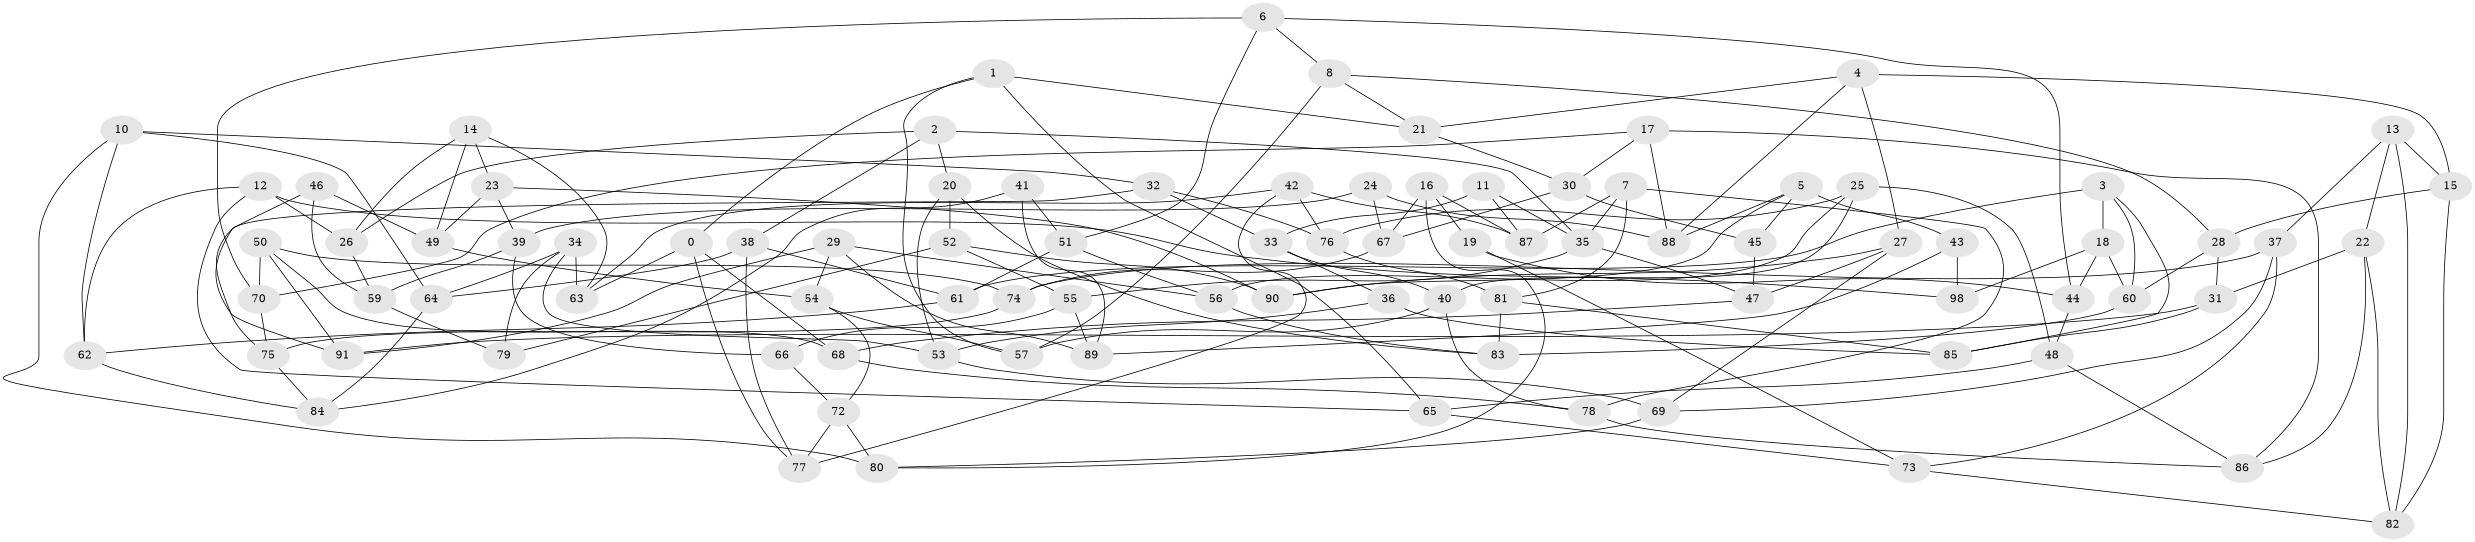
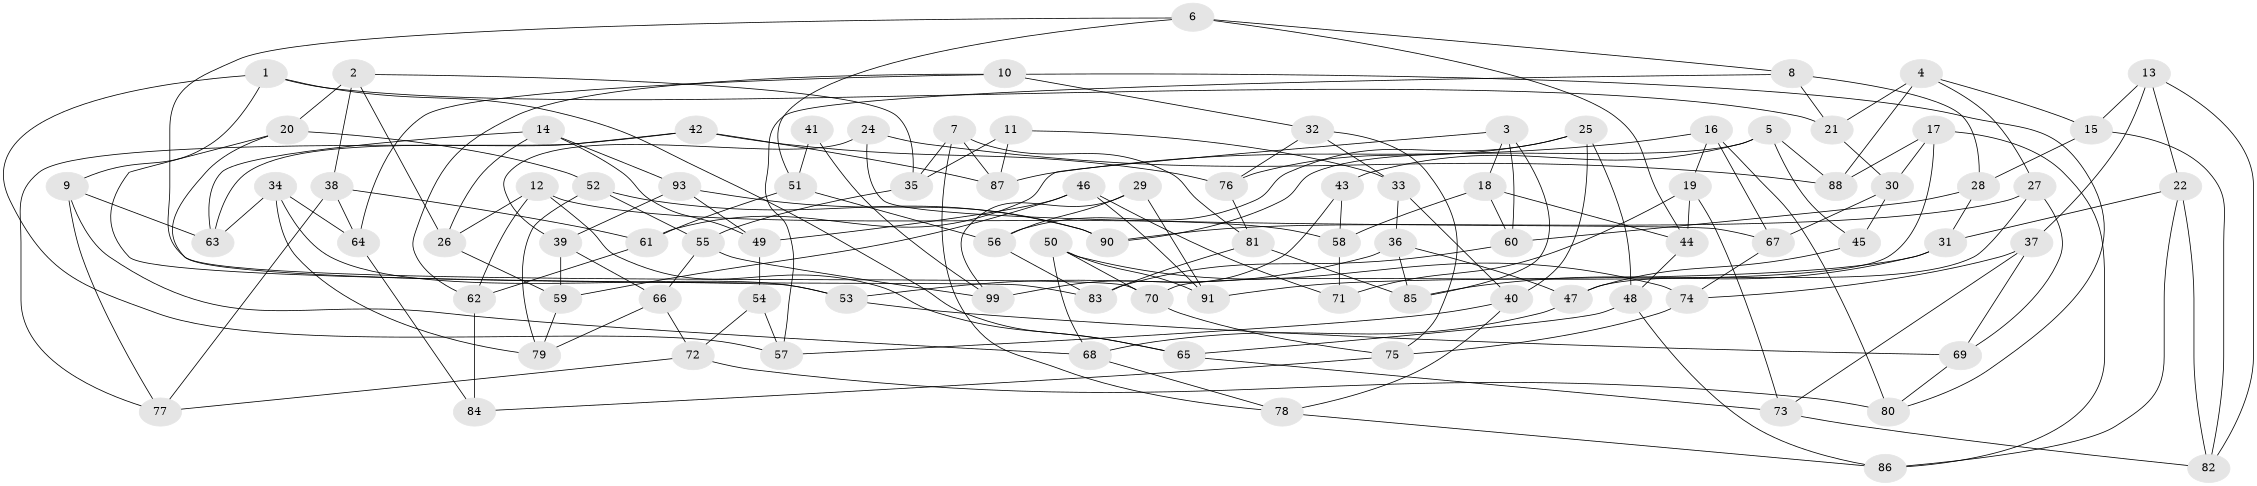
(492, 186) -> (680, 186)
(691, 243) -> (67, 186)
(1646, 262) -> (1485, 268)
(823, 271) -> none
(712, 298) -> none
none -> (1339, 299)
(1957, 299) -> (1339, 243)
none -> (591, 331)
(1092, 356) -> (993, 299)
